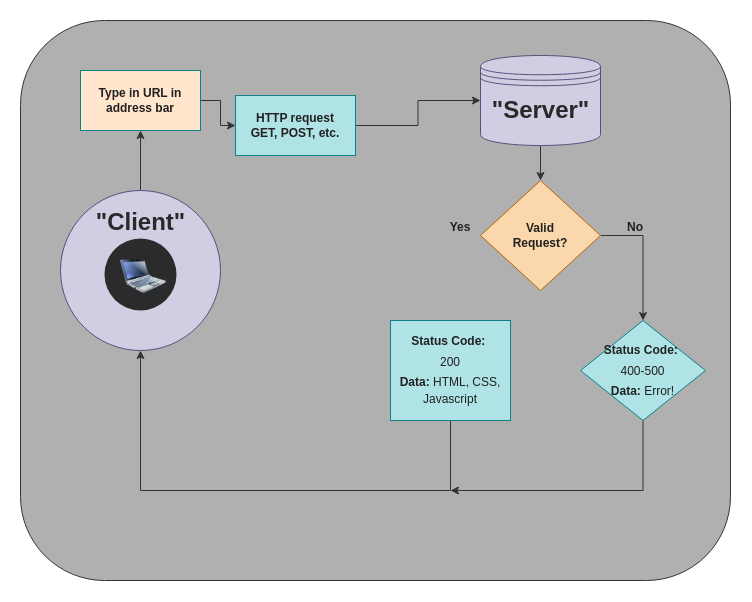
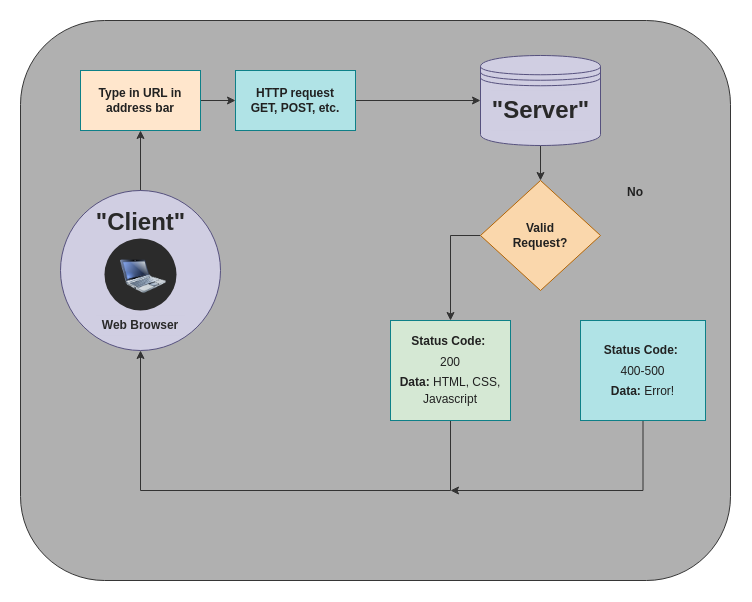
(296, 126) -> (296, 101)
(461, 228) -> none
(636, 228) -> (636, 193)
(622, 236) -> none
none -> (451, 260)
none -> (141, 326)
(451, 371) -> (451, 371)
(643, 371) -> (643, 371)
